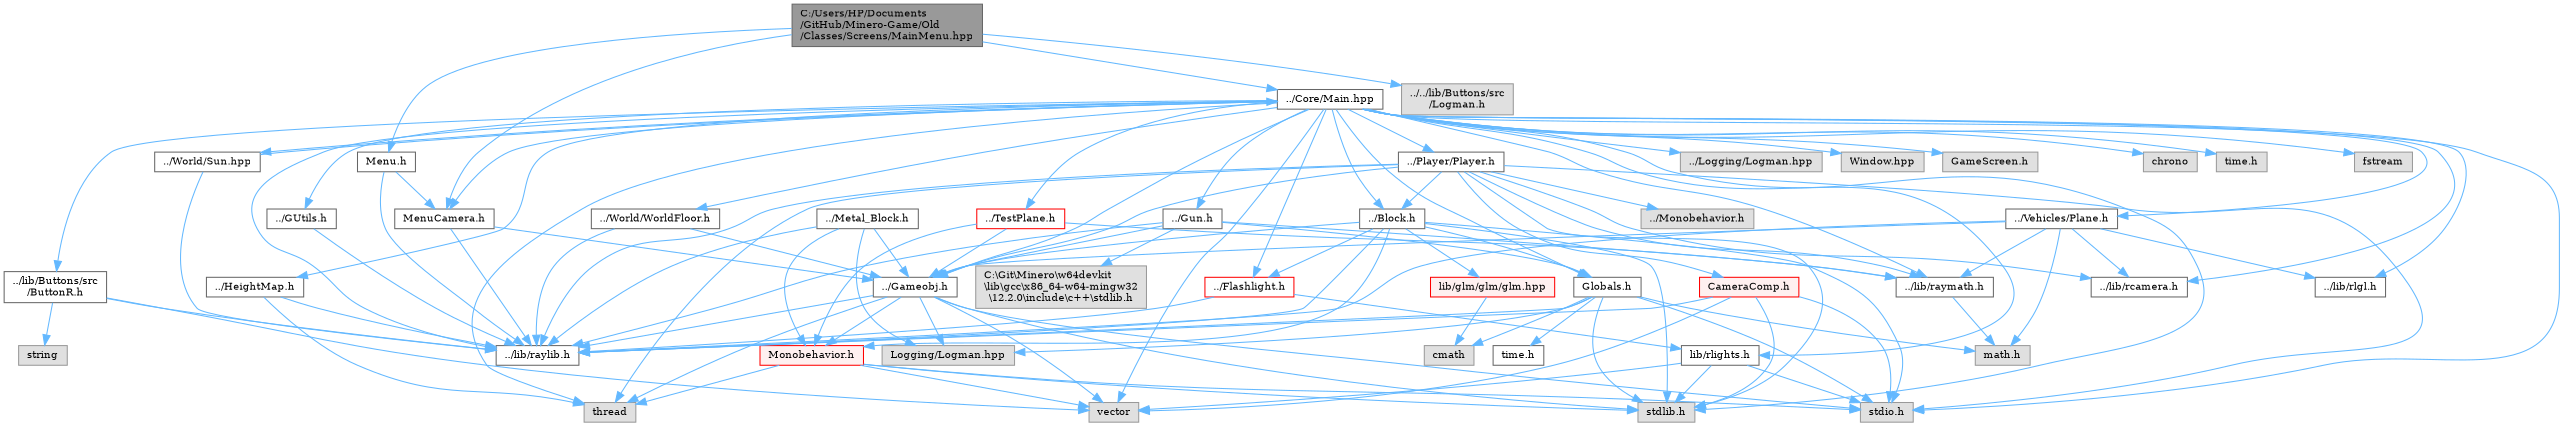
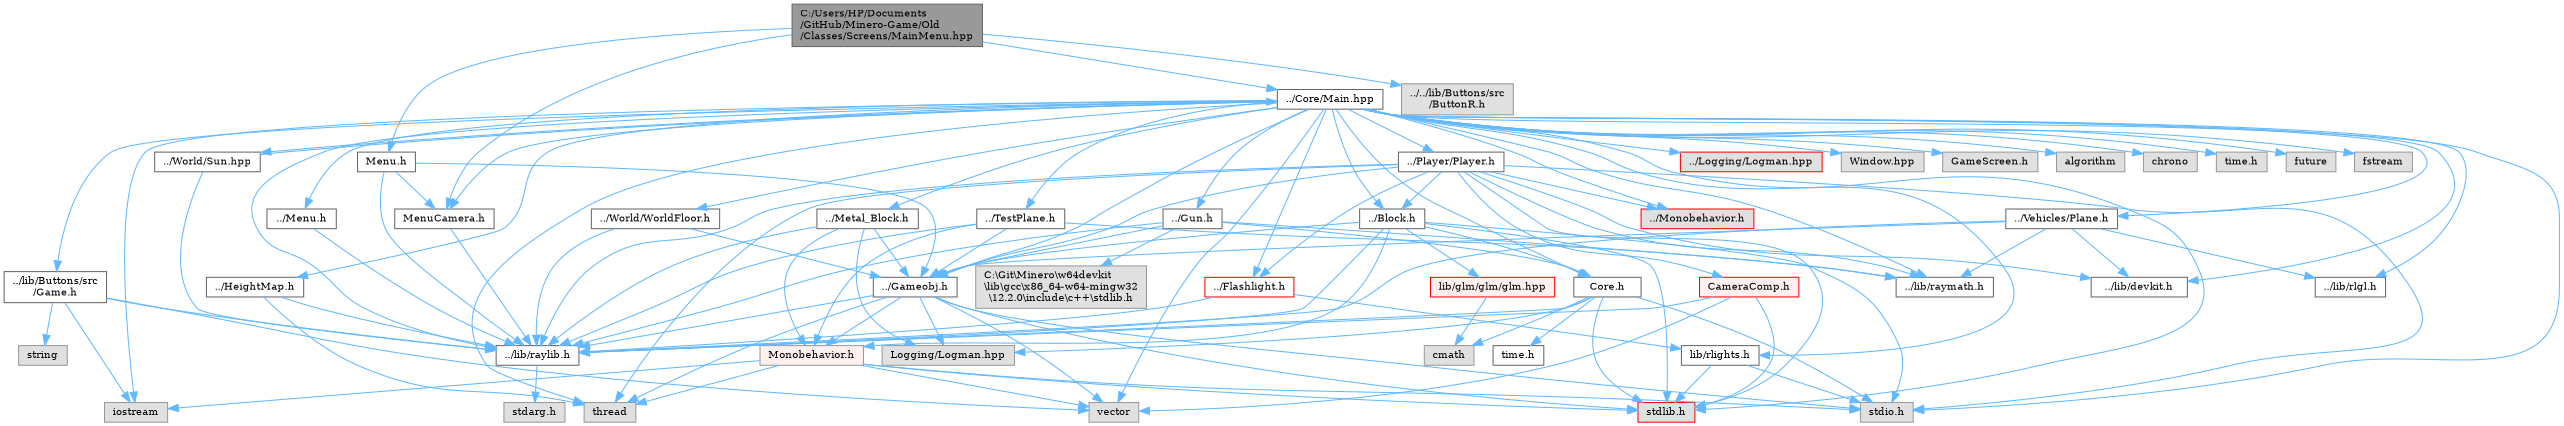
(1457, 99) -> (1457, 99)
none -> (1075, 146)
none -> (1514, 152)
(1751, 162) -> (1751, 162)
none -> (2091, 162)
none -> (2311, 162)
(302, 219) -> (302, 219)
(1021, 219) -> (1021, 219)
(1697, 219) -> (1697, 219)
(678, 253) -> (719, 174)
(1319, 254) -> (1343, 214)
none -> (767, 262)
(55, 287) -> (55, 287)
(1607, 287) -> (1607, 287)
(2139, 287) -> (2139, 287)
(1864, 328) -> none
(812, 355) -> (812, 355)
(2003, 355) -> none
(1509, 382) -> none
none -> (136, 412)
none -> (534, 412)
(1666, 412) -> (1666, 412)
